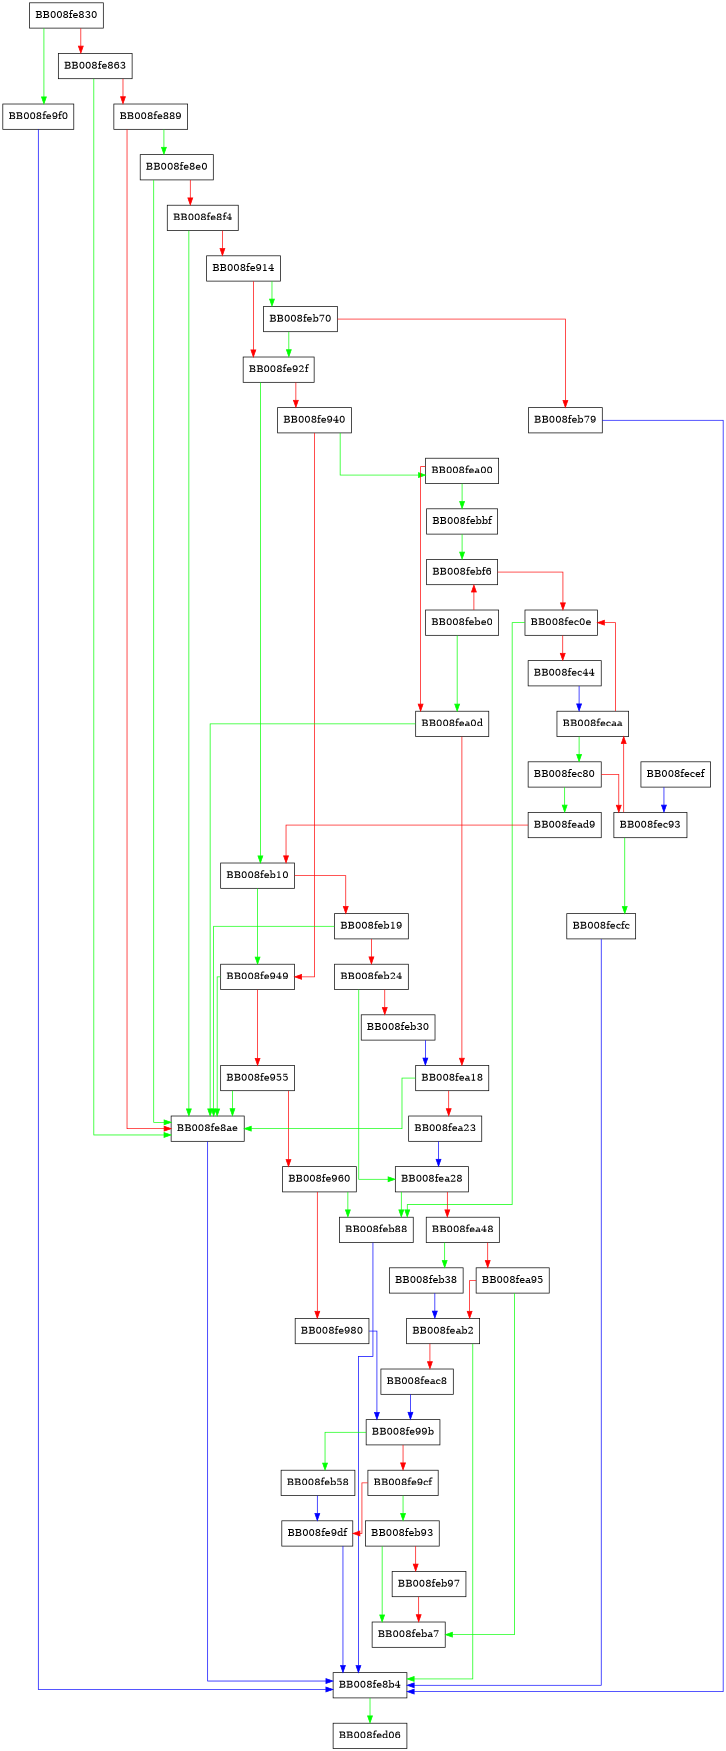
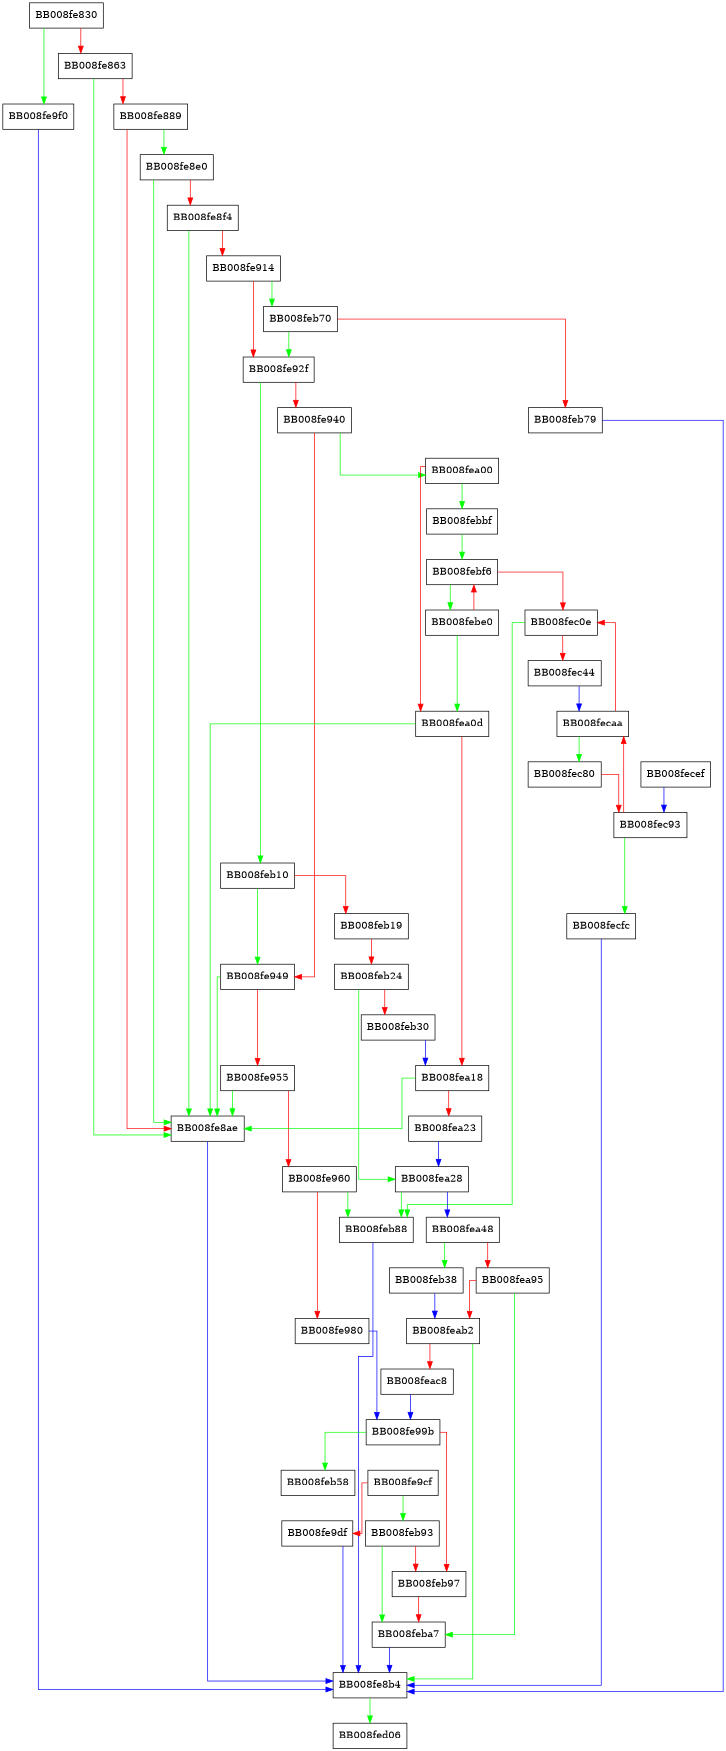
none -> (450, 594)
(565, 825) -> none
(221, 926) -> none
(447, 1200) -> (447, 1200)
(403, 1454) -> (447, 1495)
(317, 1505) -> none
none -> (390, 1656)
